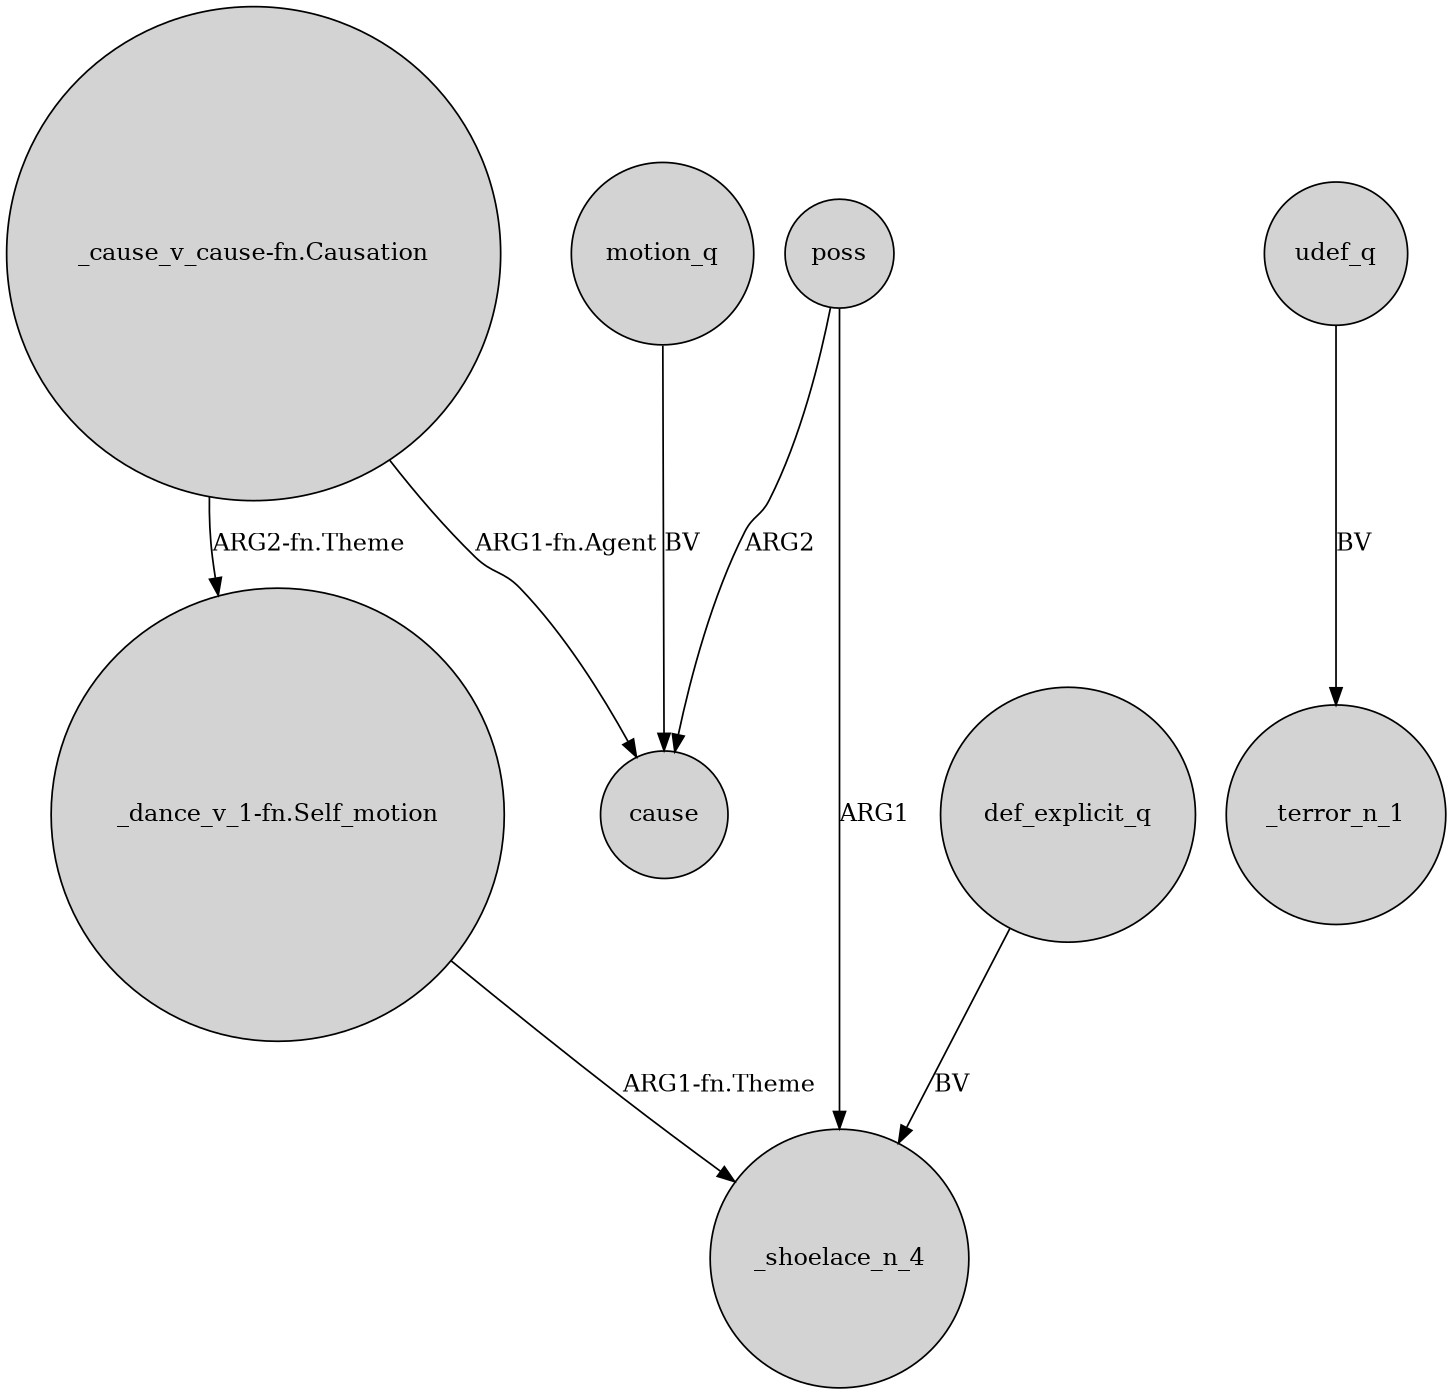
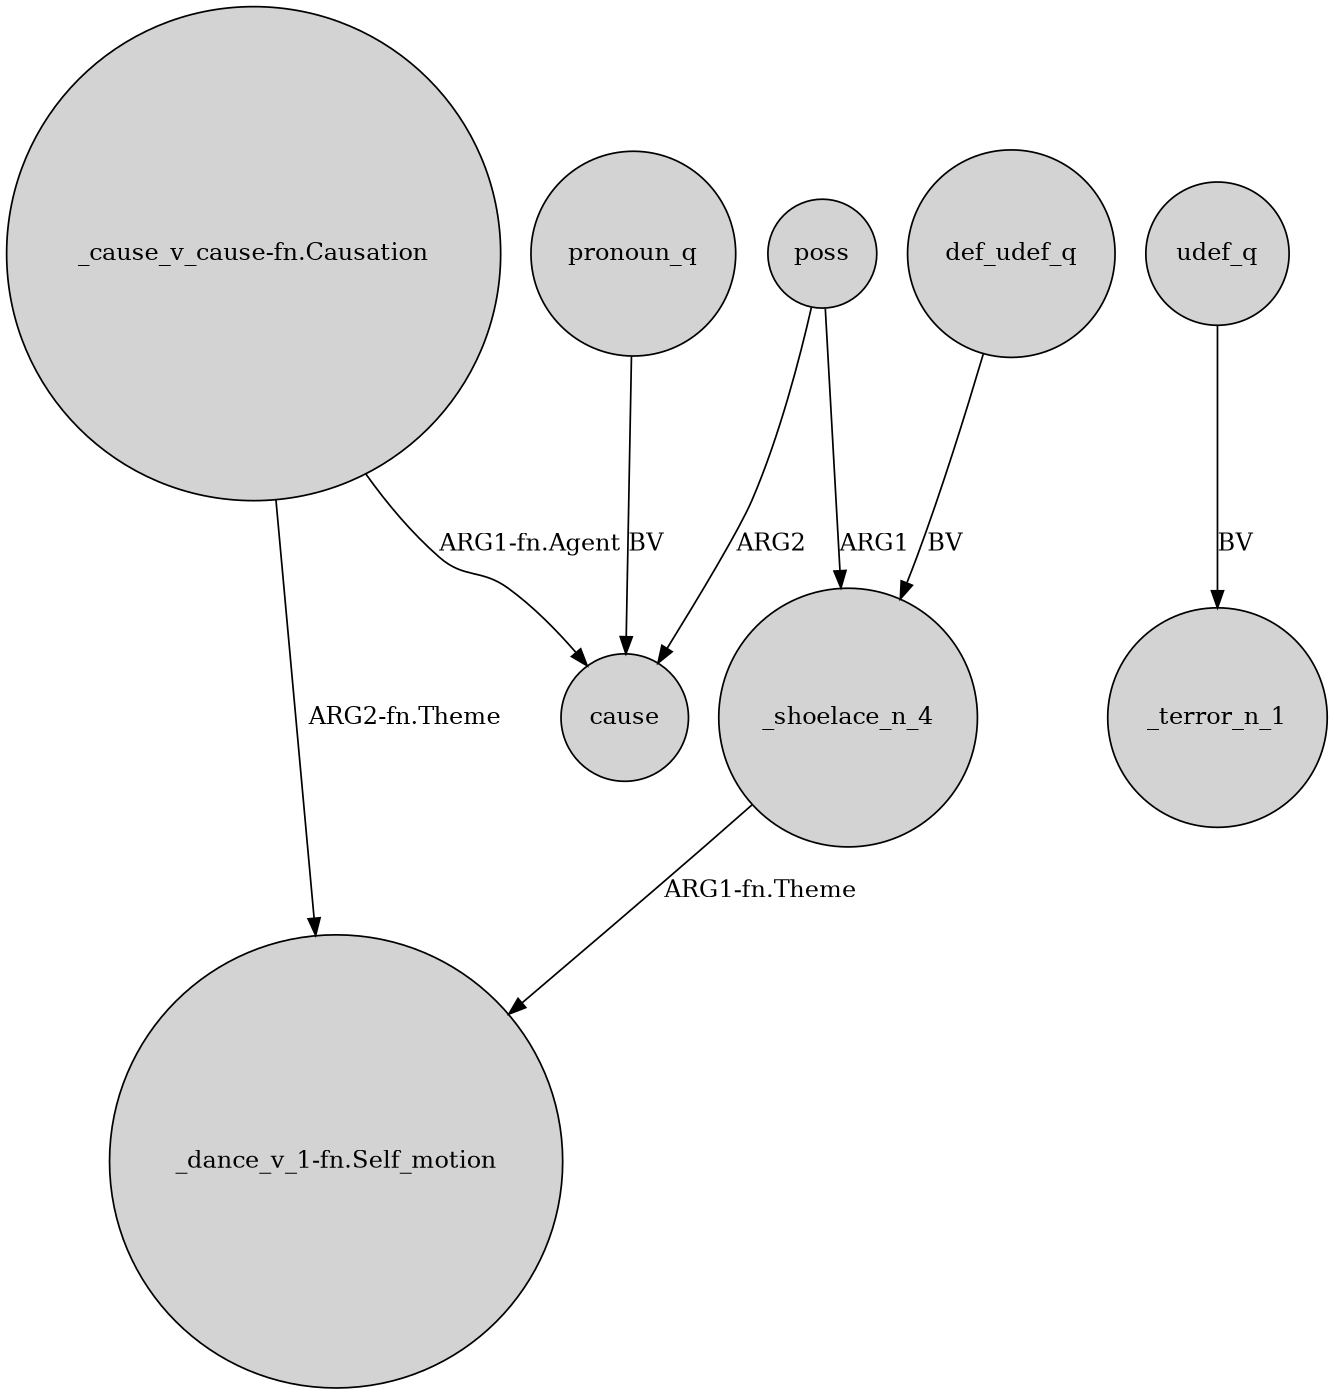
(663, 254) -> (633, 254)
(1068, 815) -> (1011, 254)
(584, 1068) -> (637, 904)
